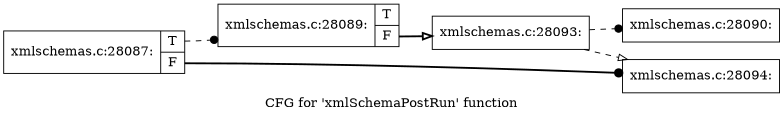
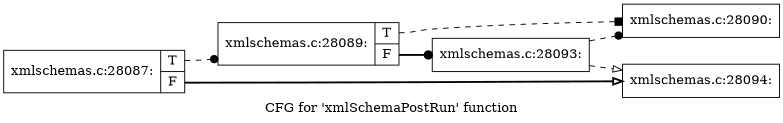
none -> (506, 25)
(411, 36) -> (412, 55)
(400, 66) -> (399, 82)
